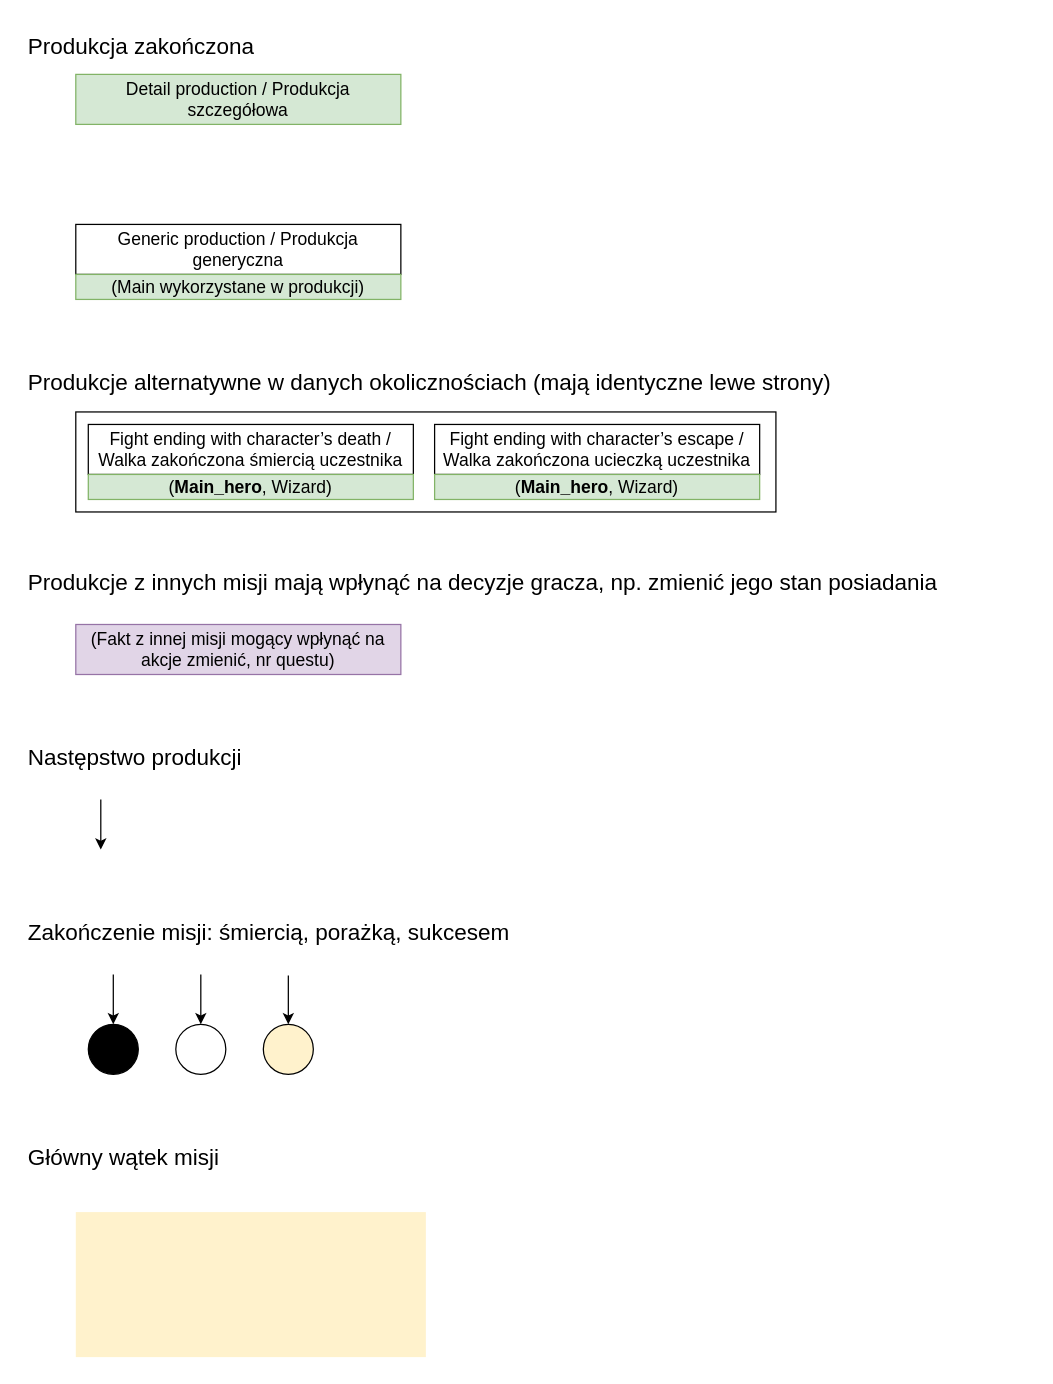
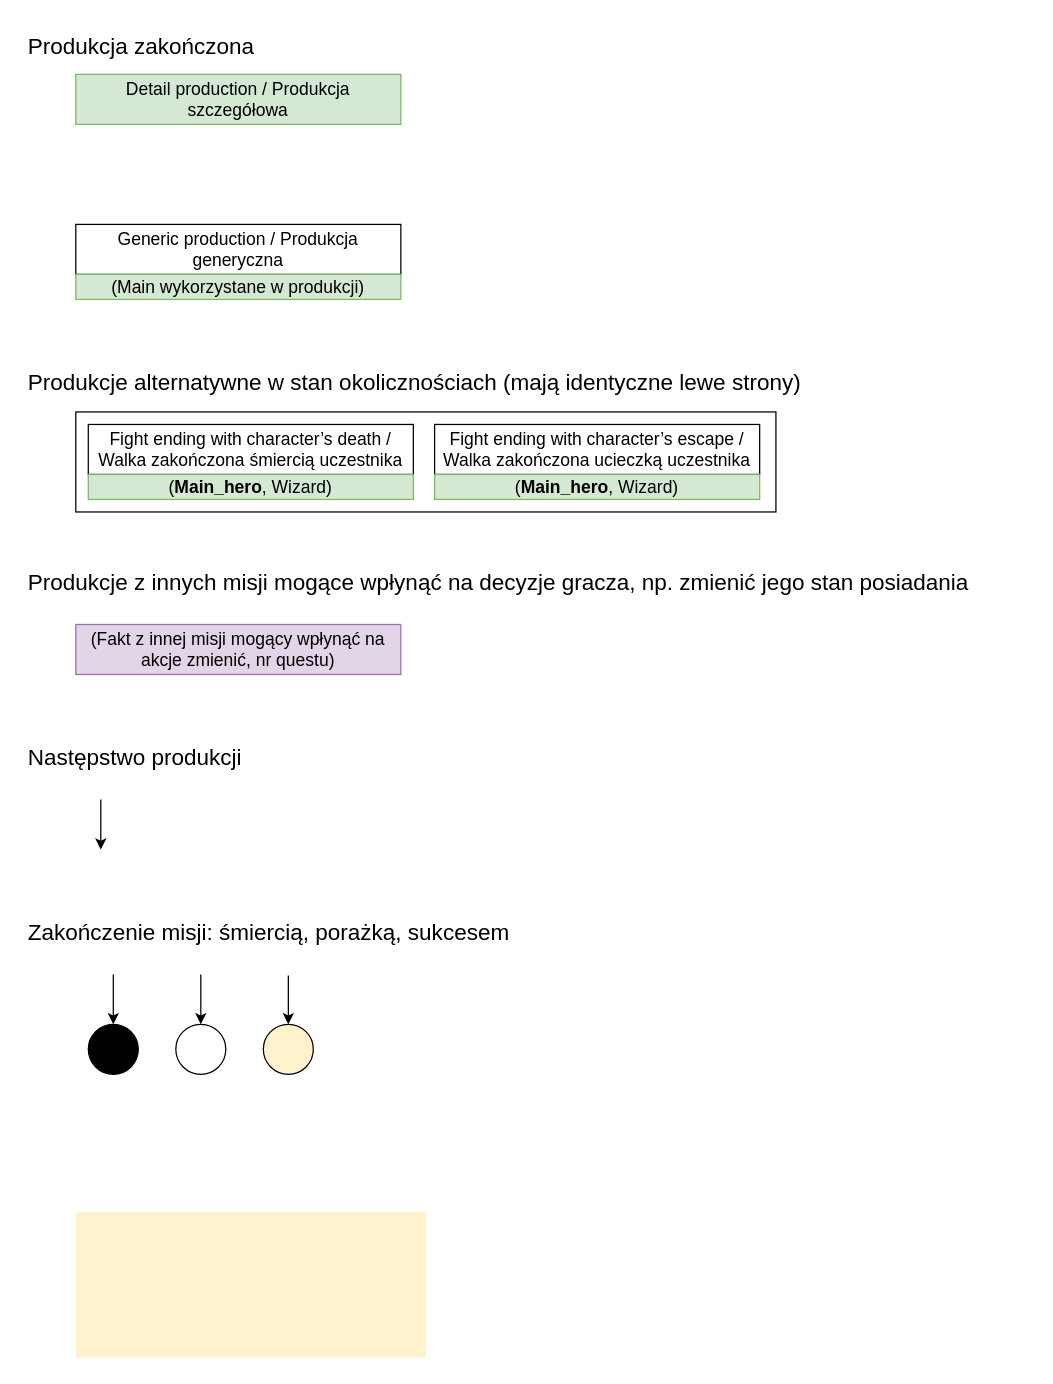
(452, 398) -> (452, 398)
(524, 584) -> (527, 598)
(526, 1168) -> none
